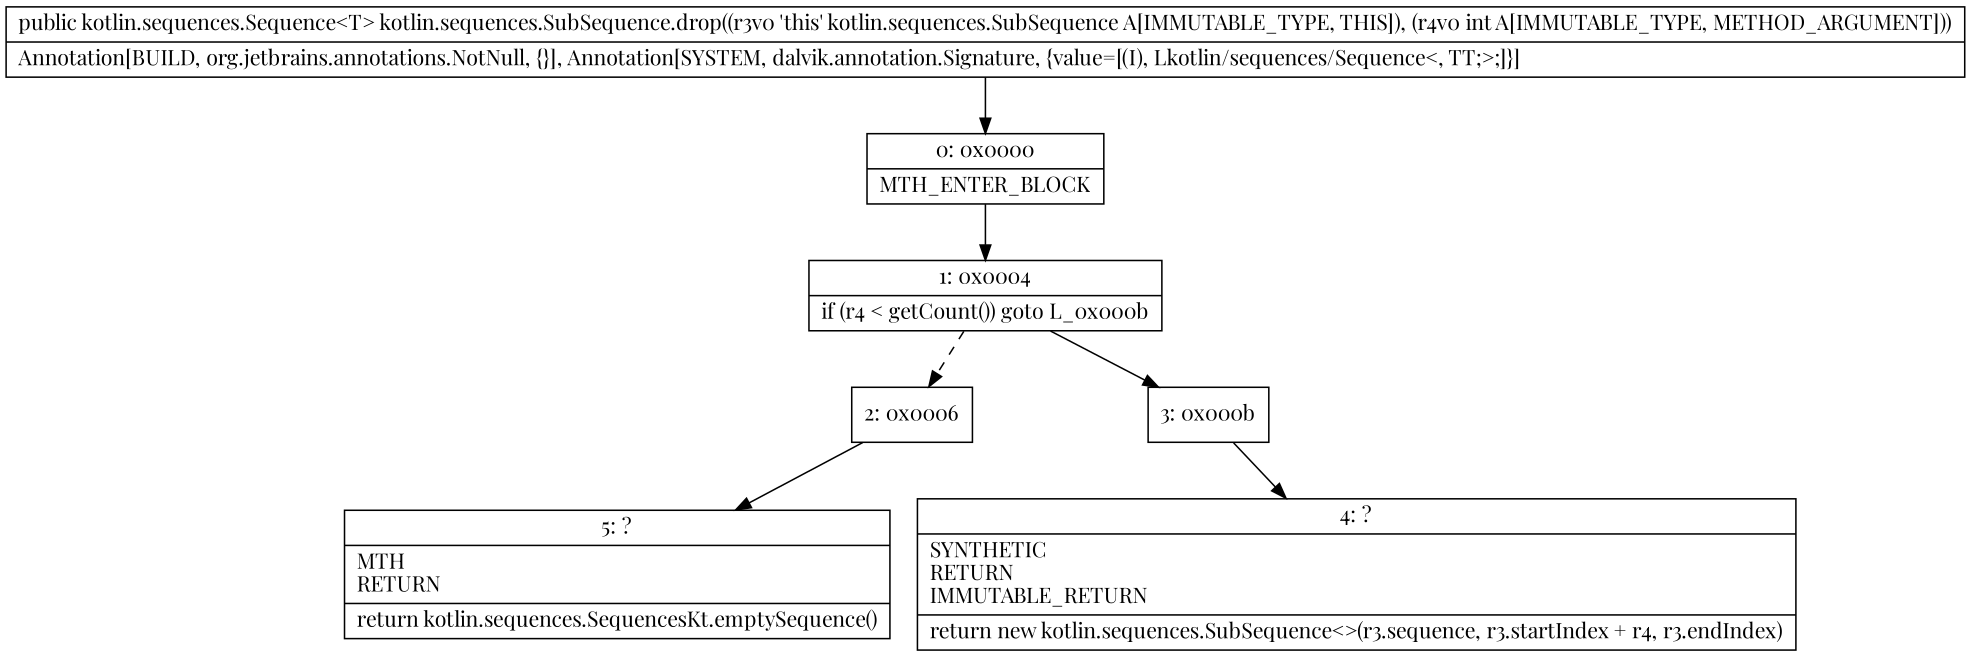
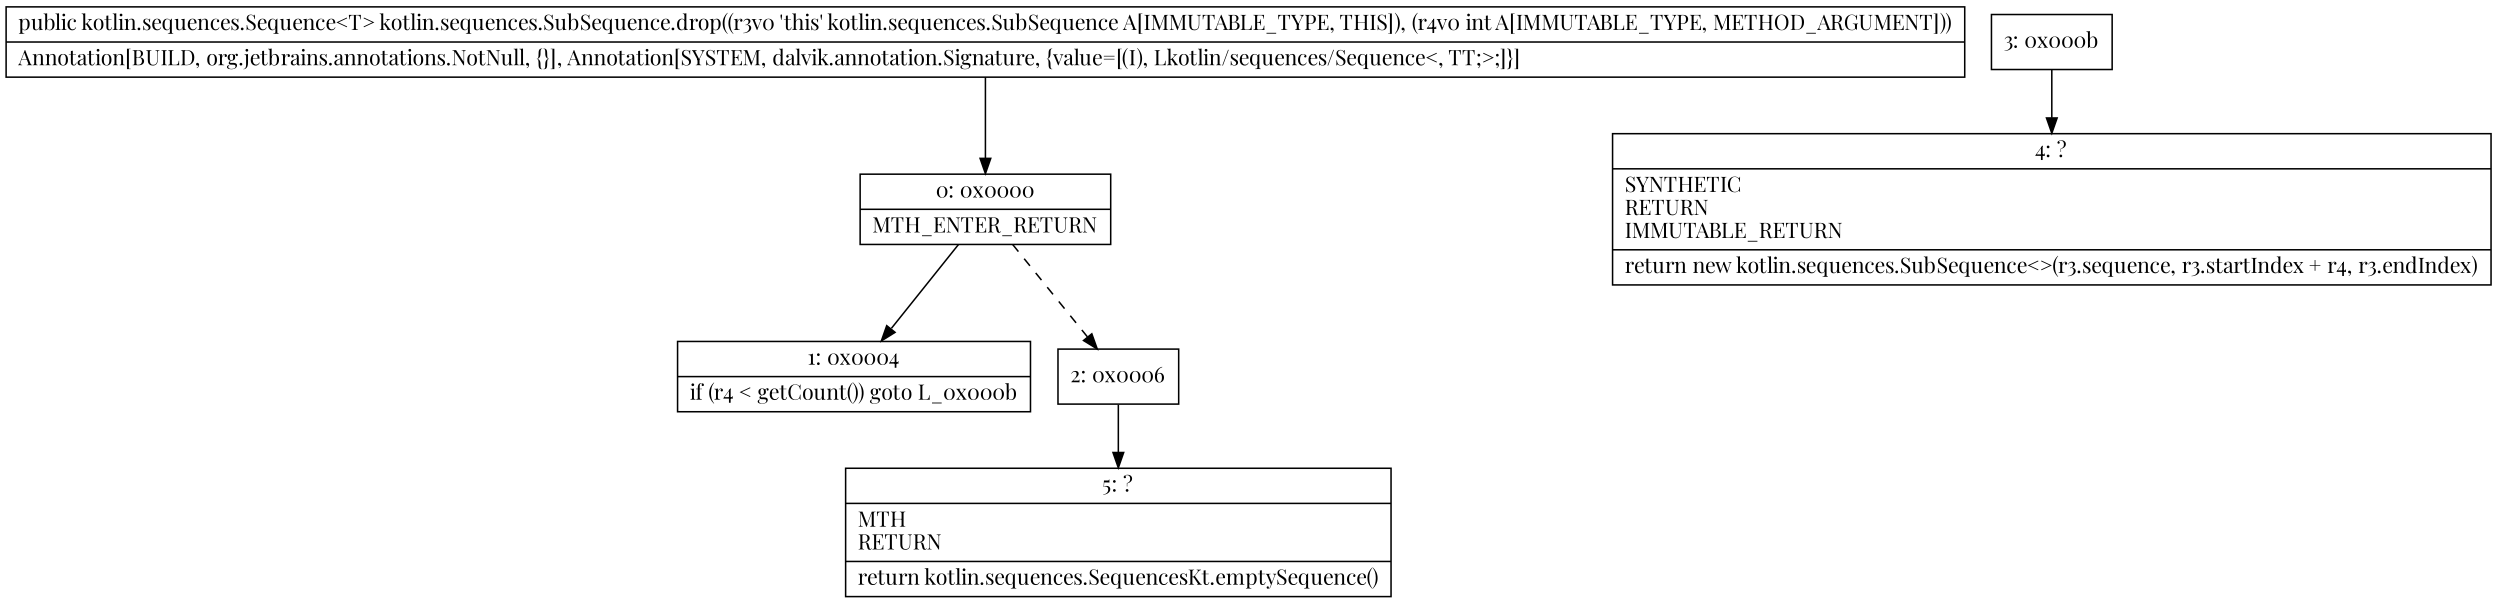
(985, 186) -> (985, 226)
(950, 352) -> (1050, 291)
(1098, 356) -> none
